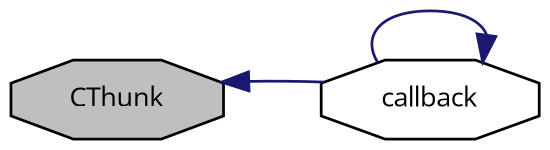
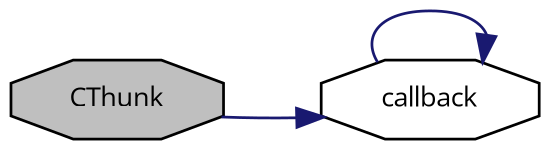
(287, 81) -> (259, 118)
